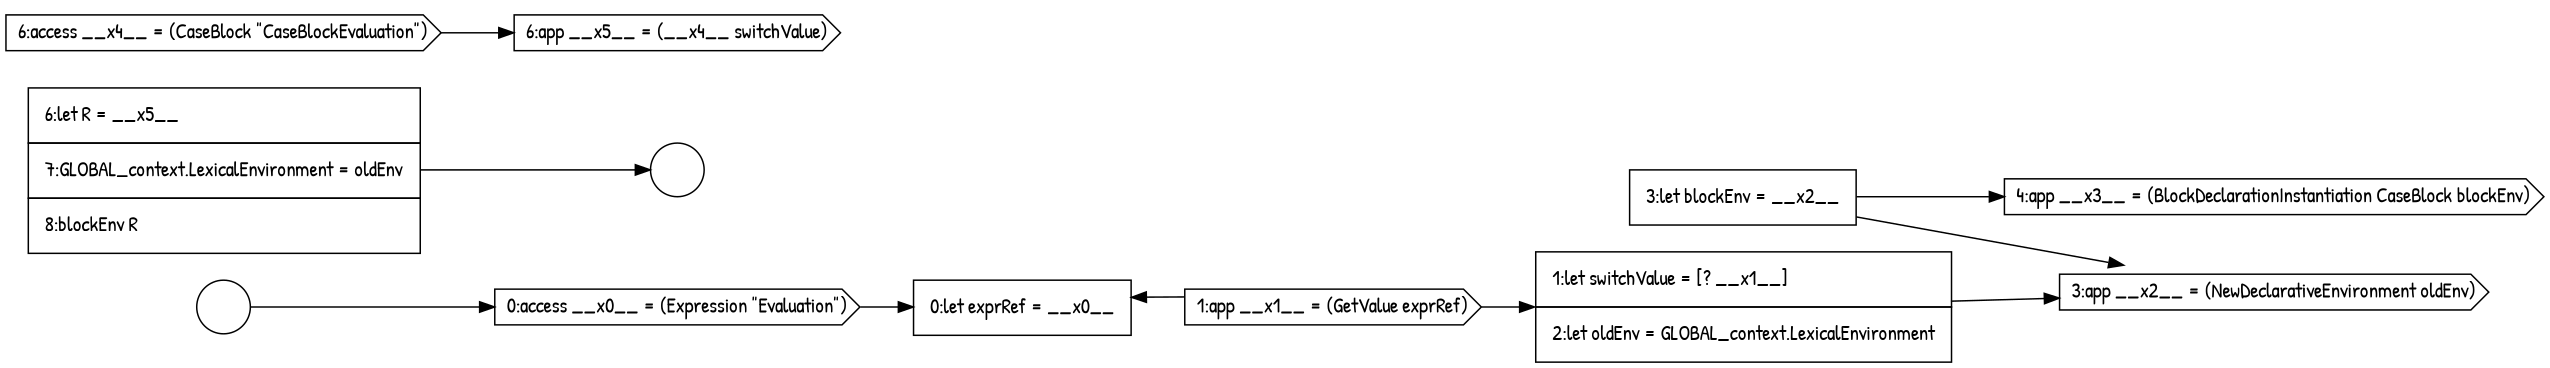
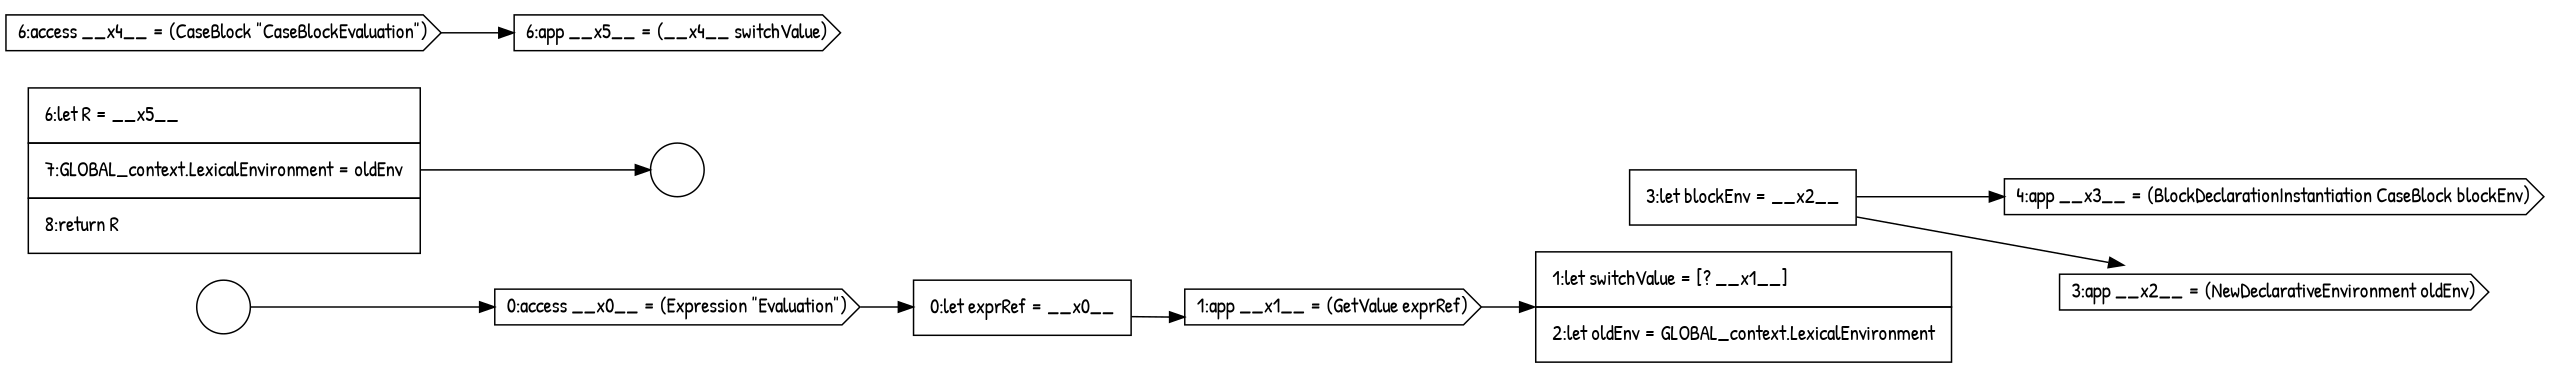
(92, 225) -> (82, 225)
(1166, 297) -> (1150, 317)
(1998, 300) -> none
